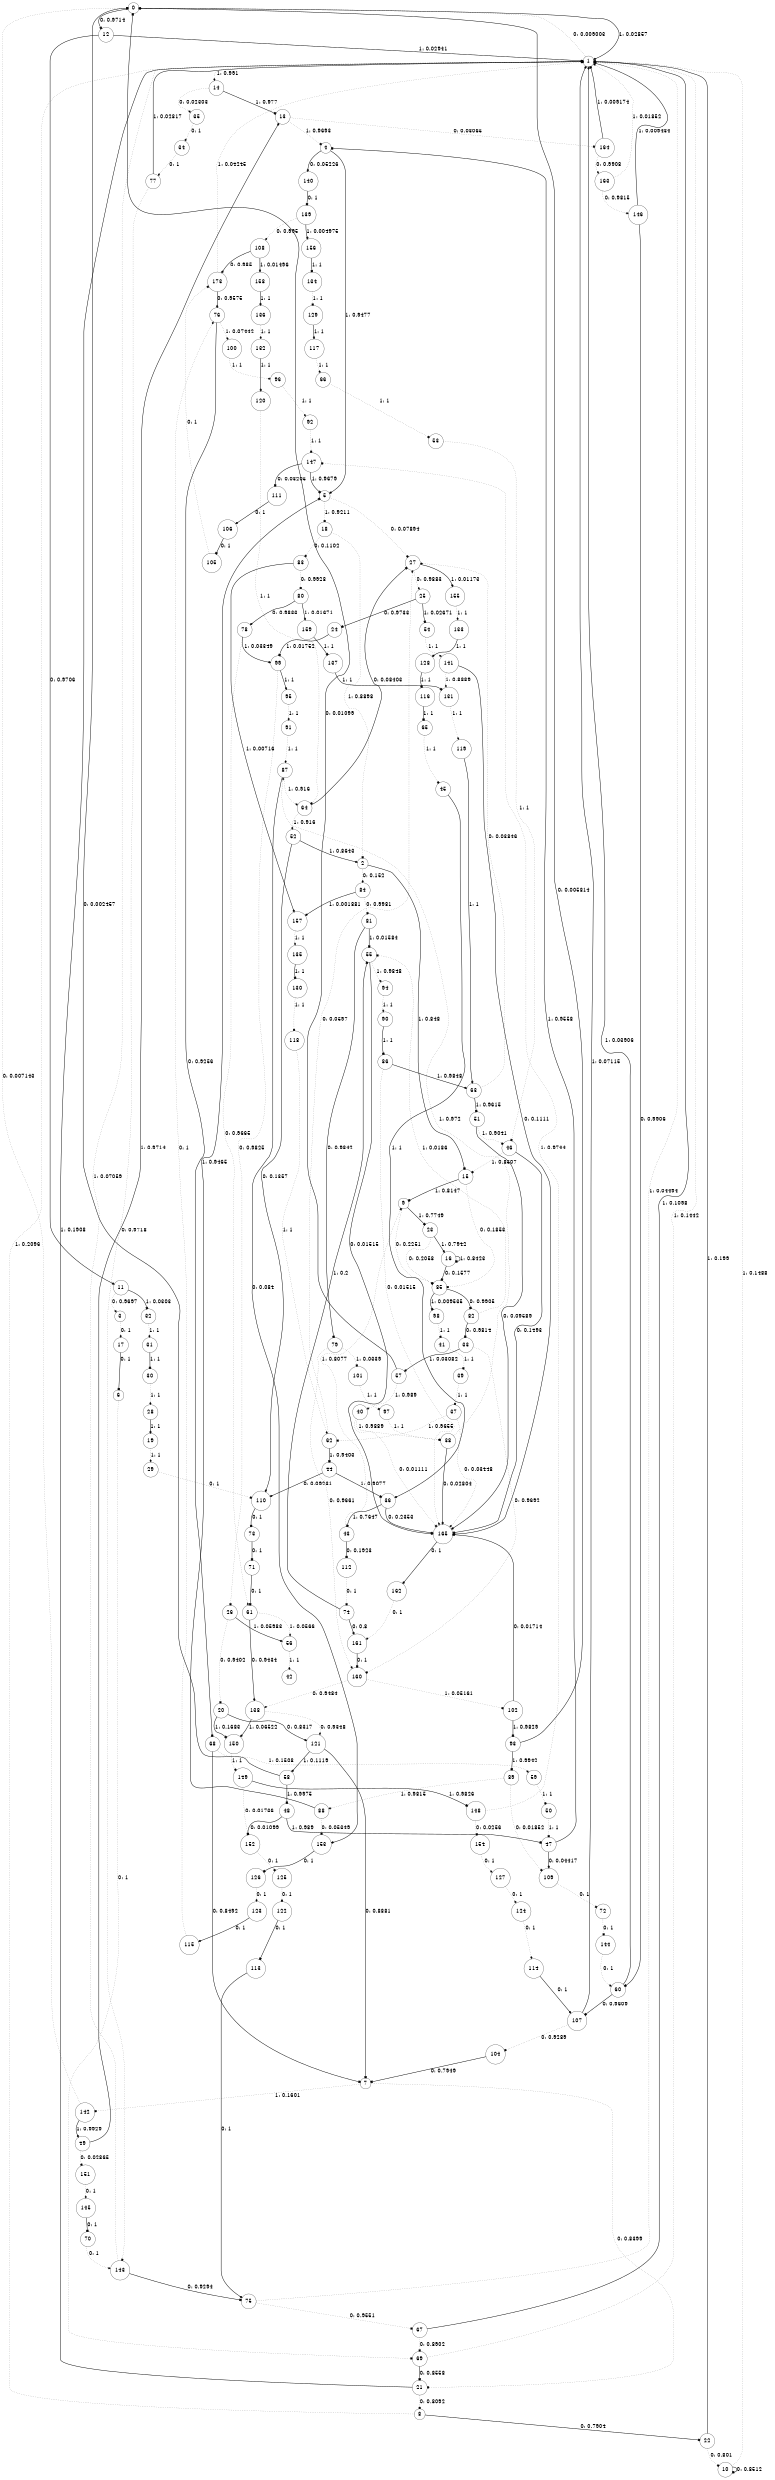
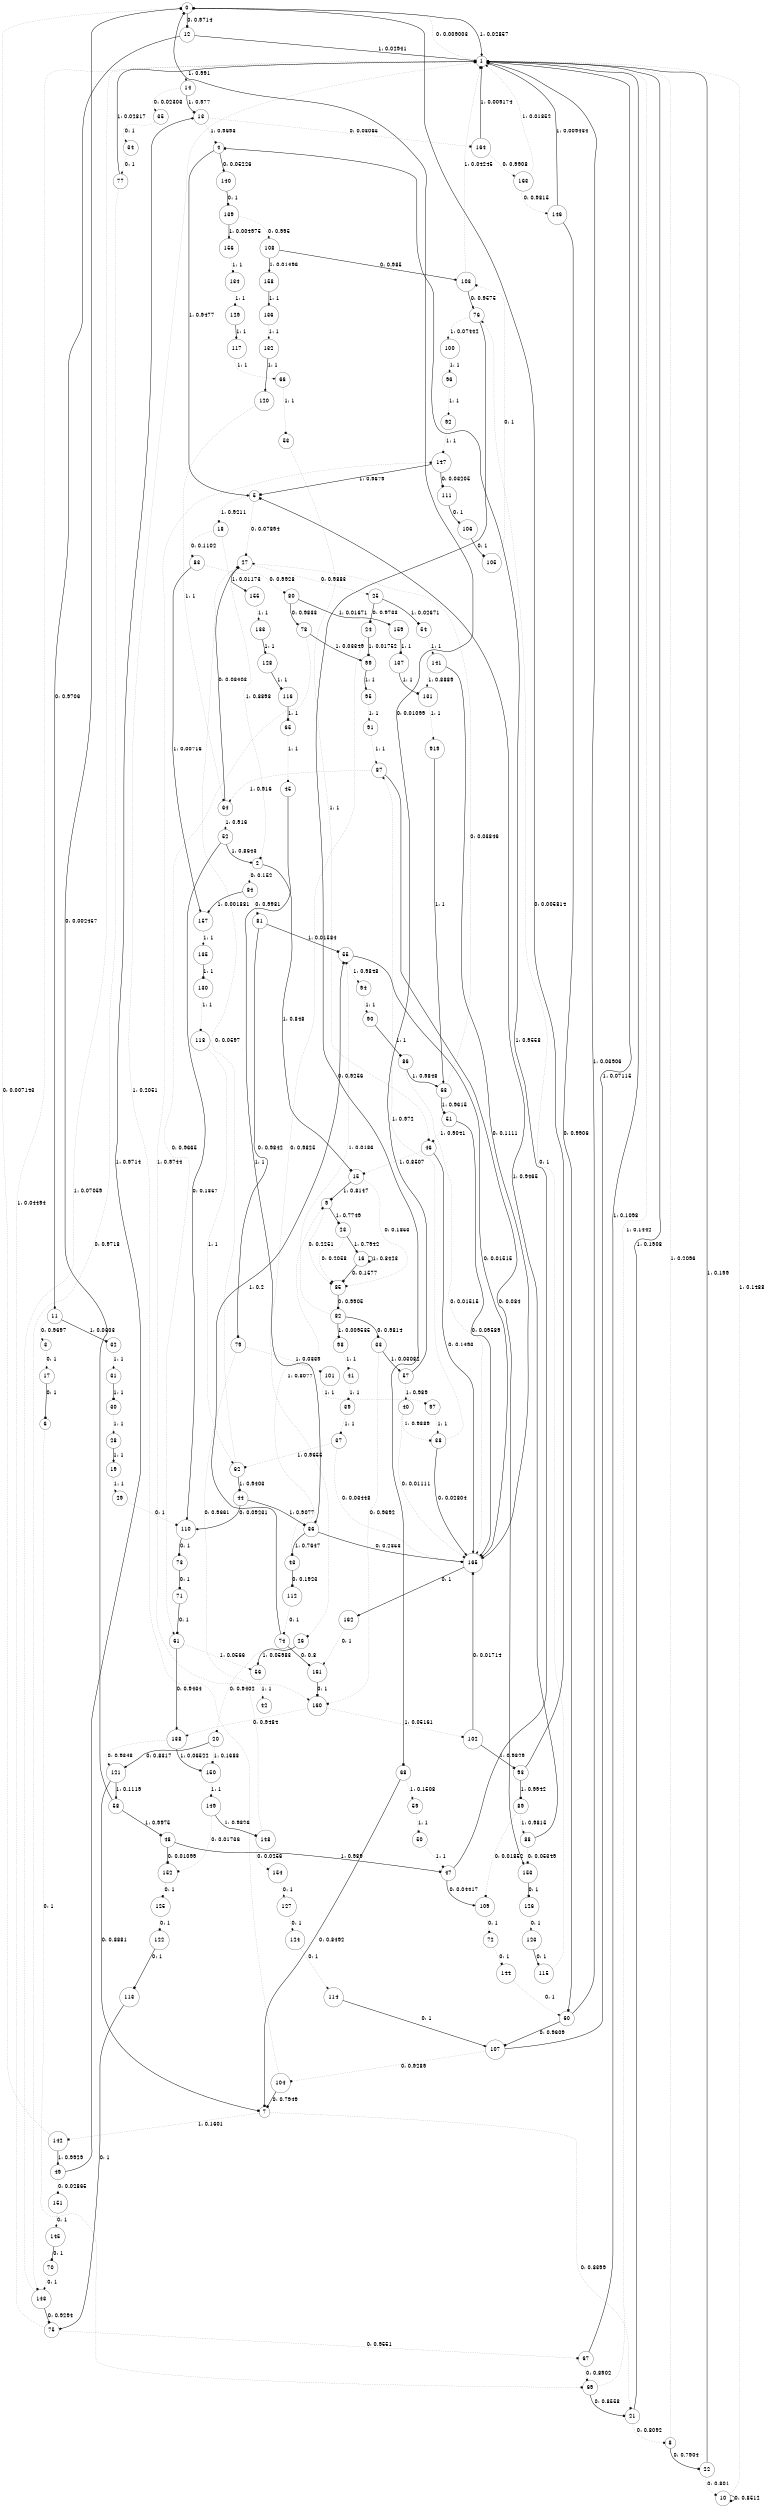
(312, 264) -> (232, 264)
(217, 282) -> (466, 282)
(462, 749) -> (435, 749)
none -> (131, 984)
(251, 1139) -> (290, 1140)
(431, 1300) -> (338, 1330)
(215, 1729) -> (214, 1754)
